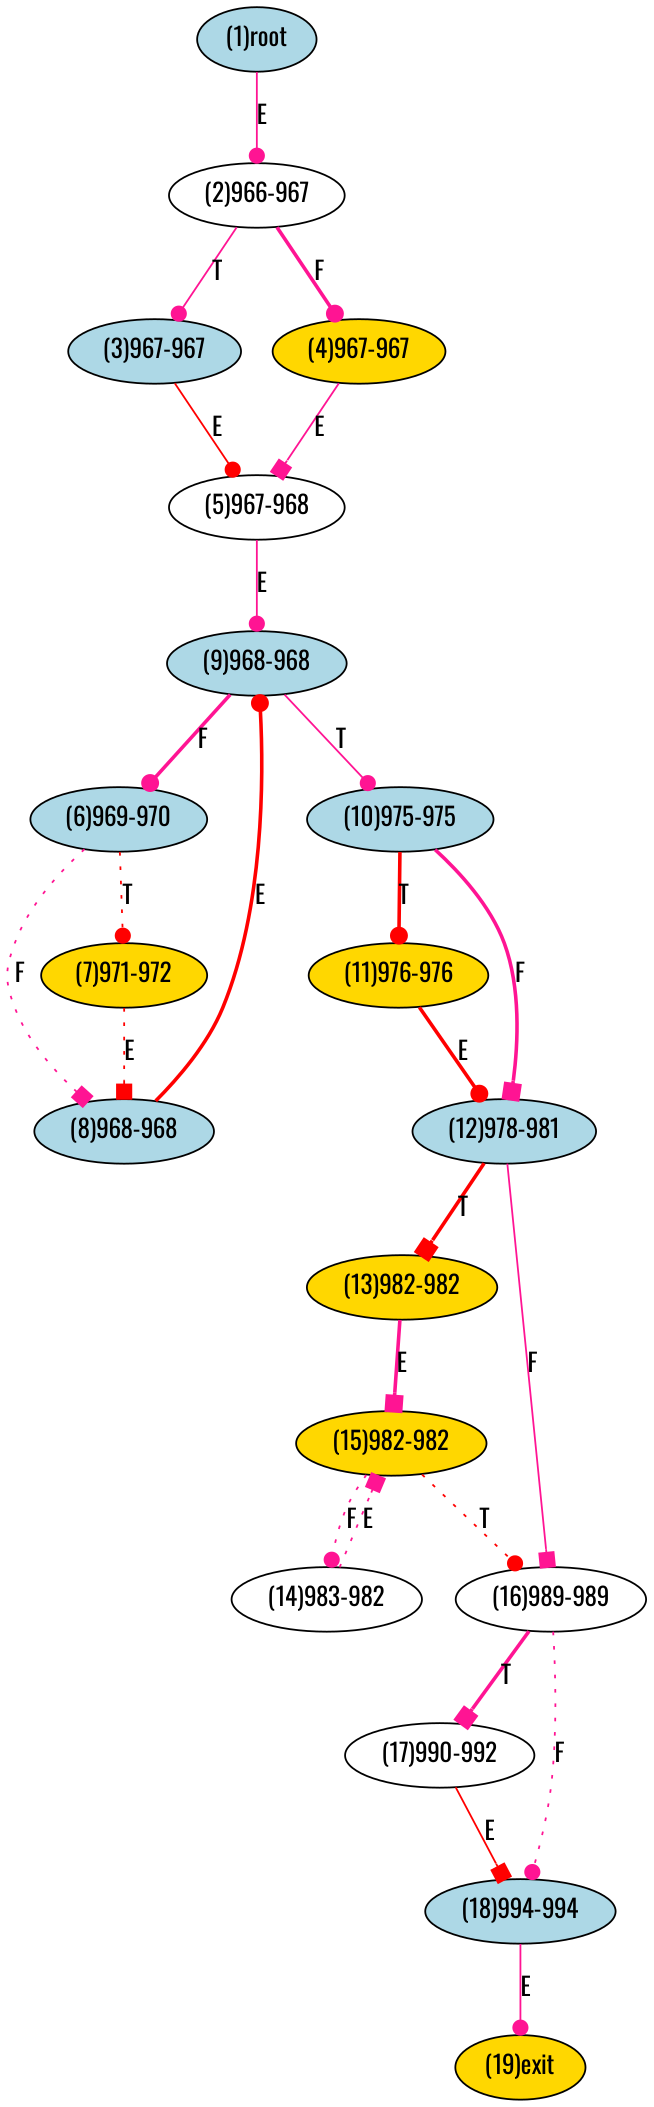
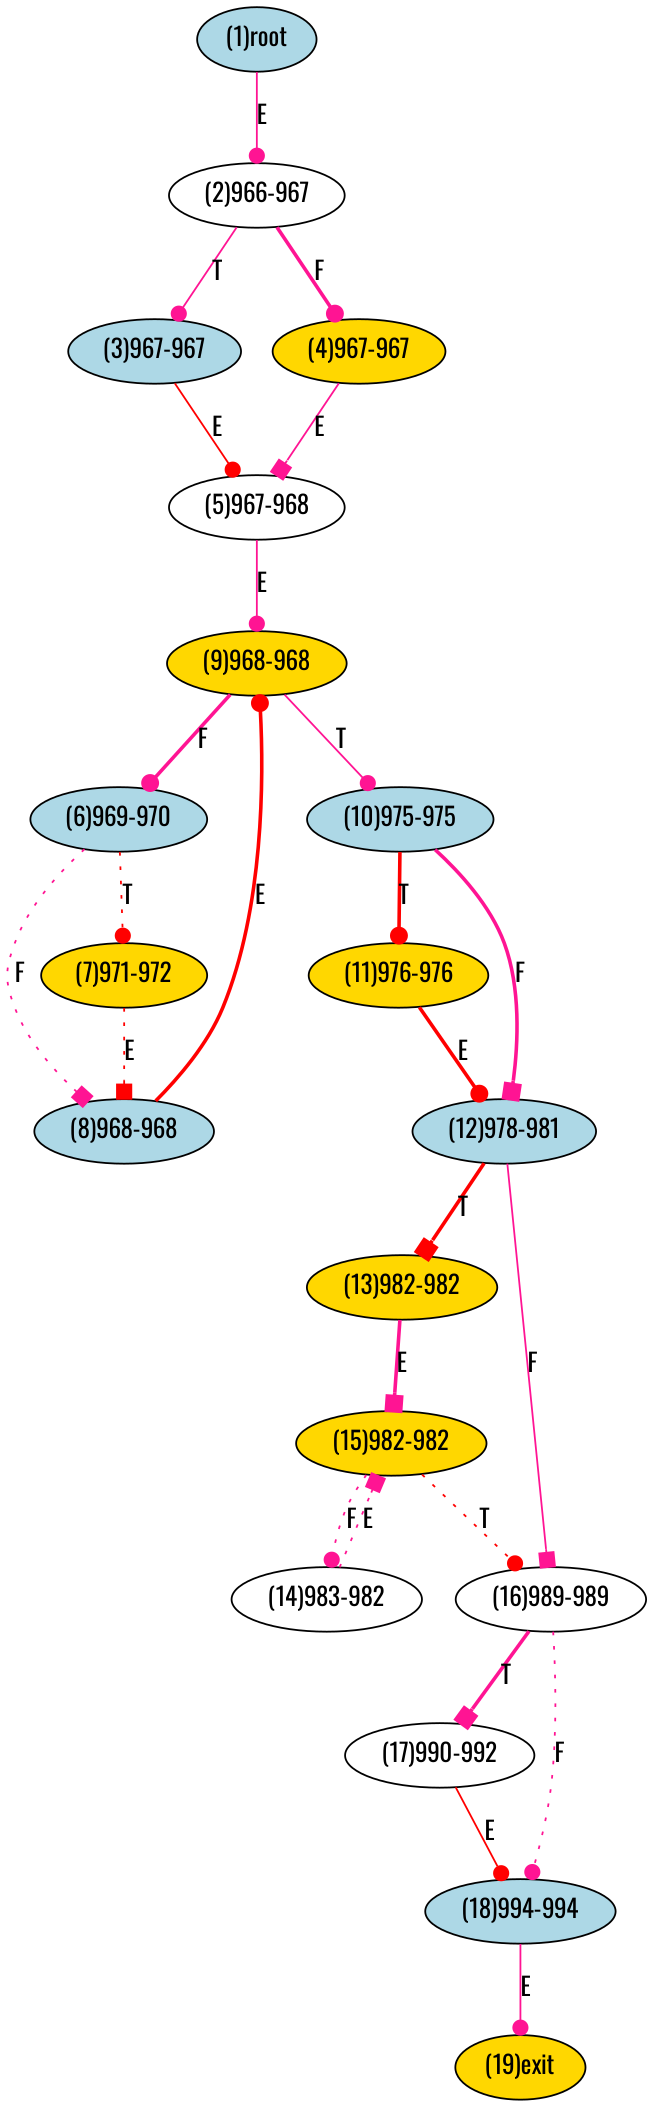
(257, 663) -> (257, 663)
(476, 1825) -> (477, 1827)
